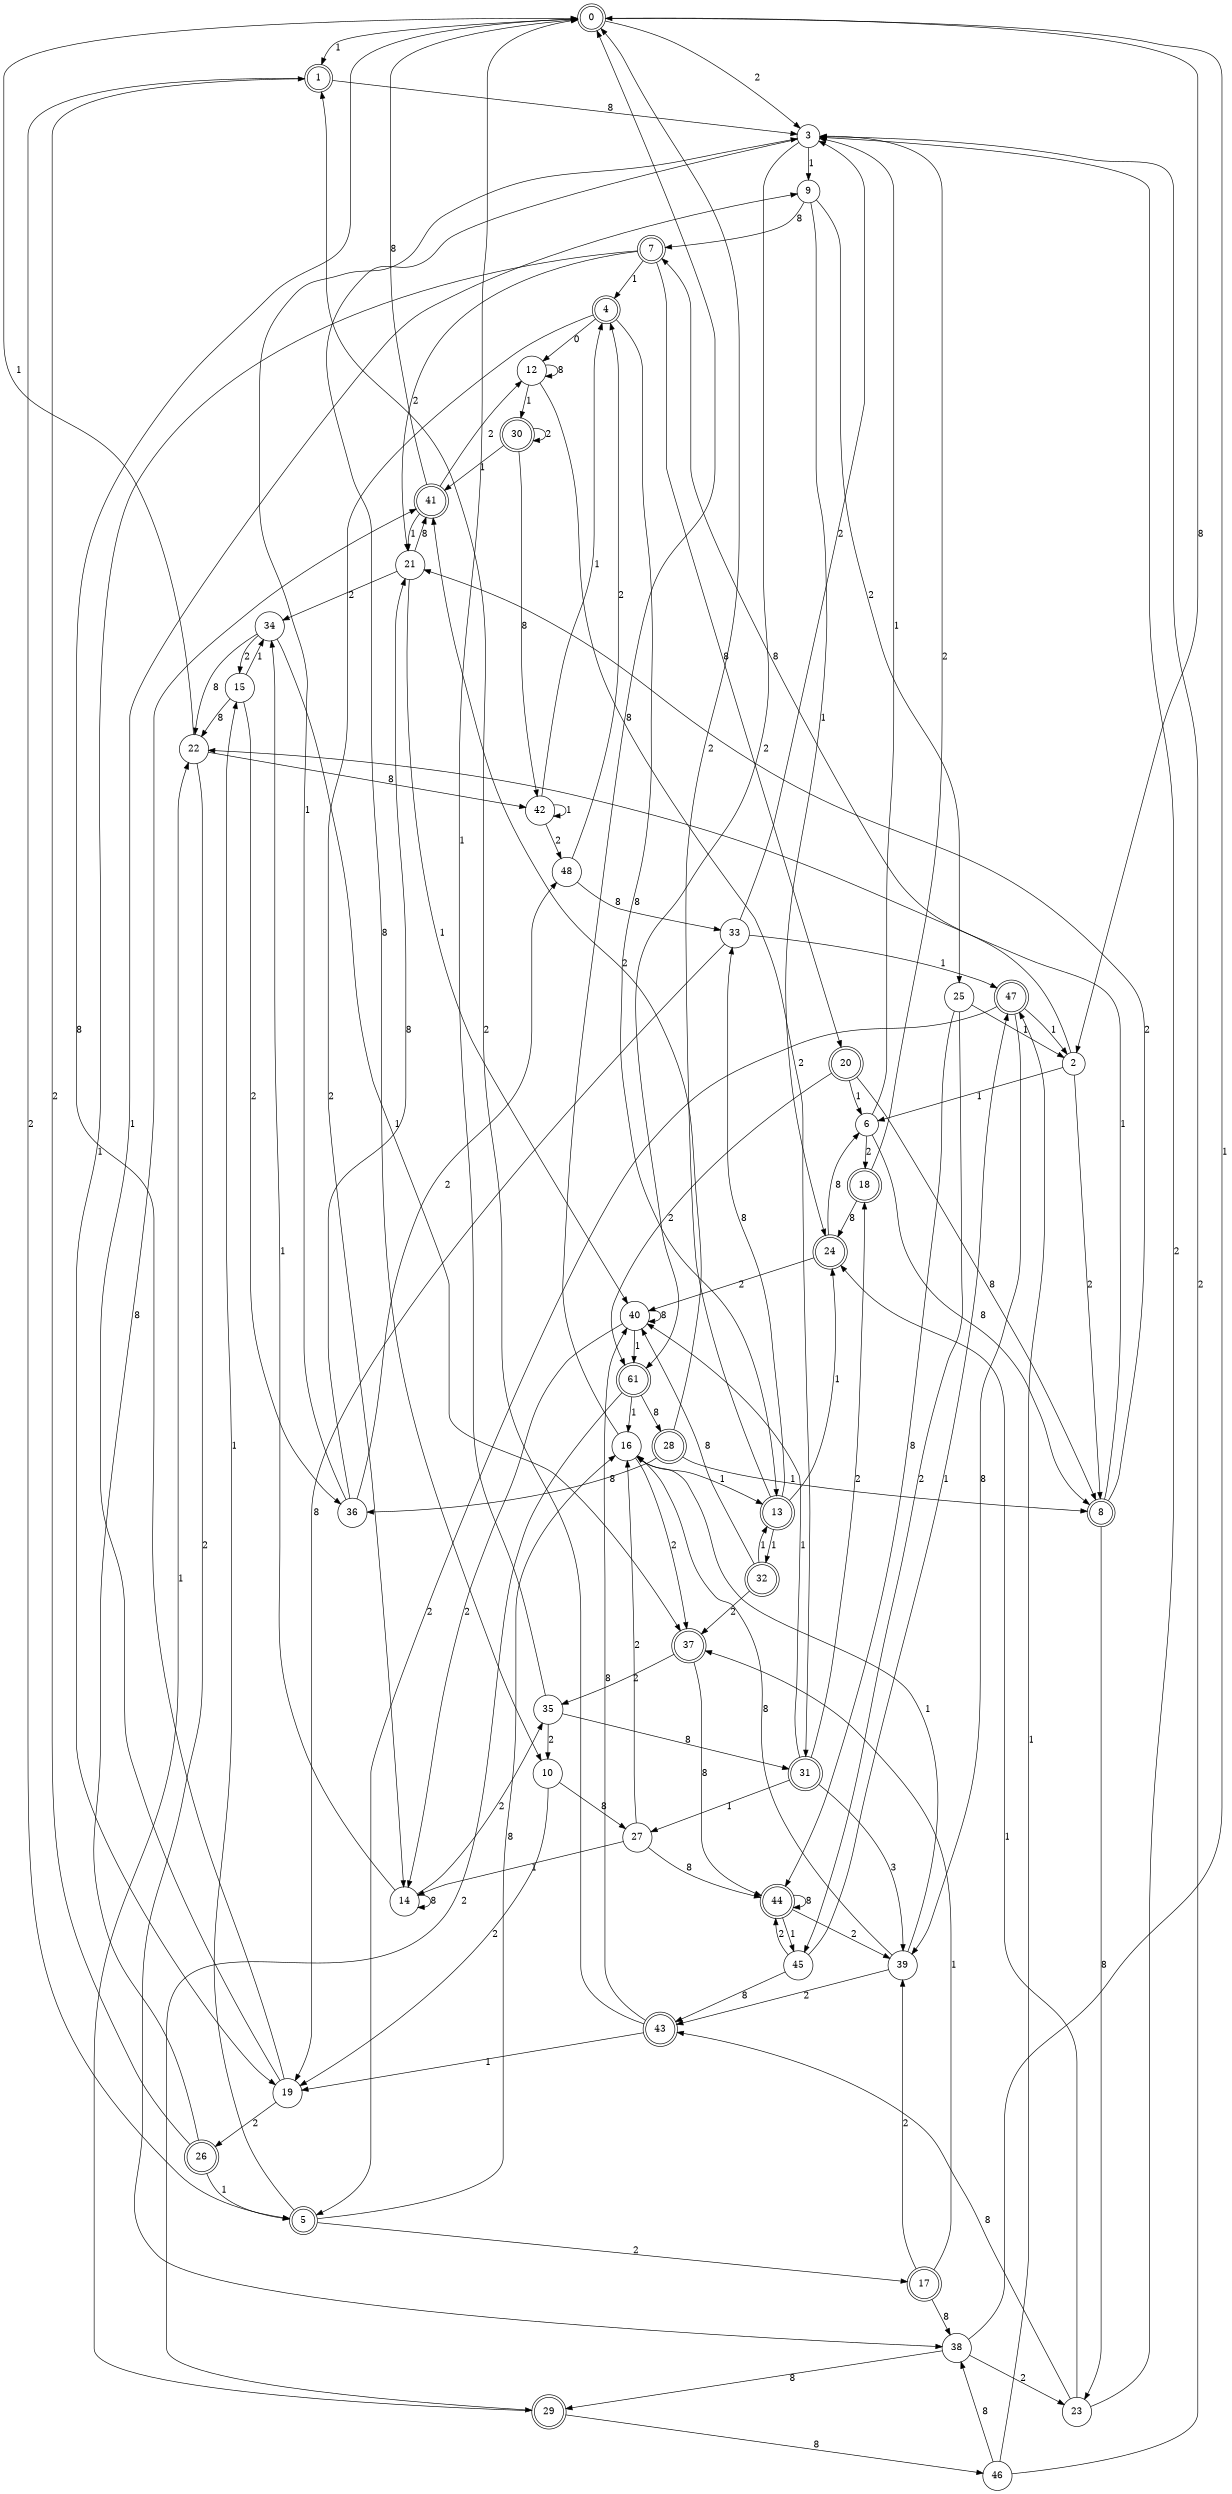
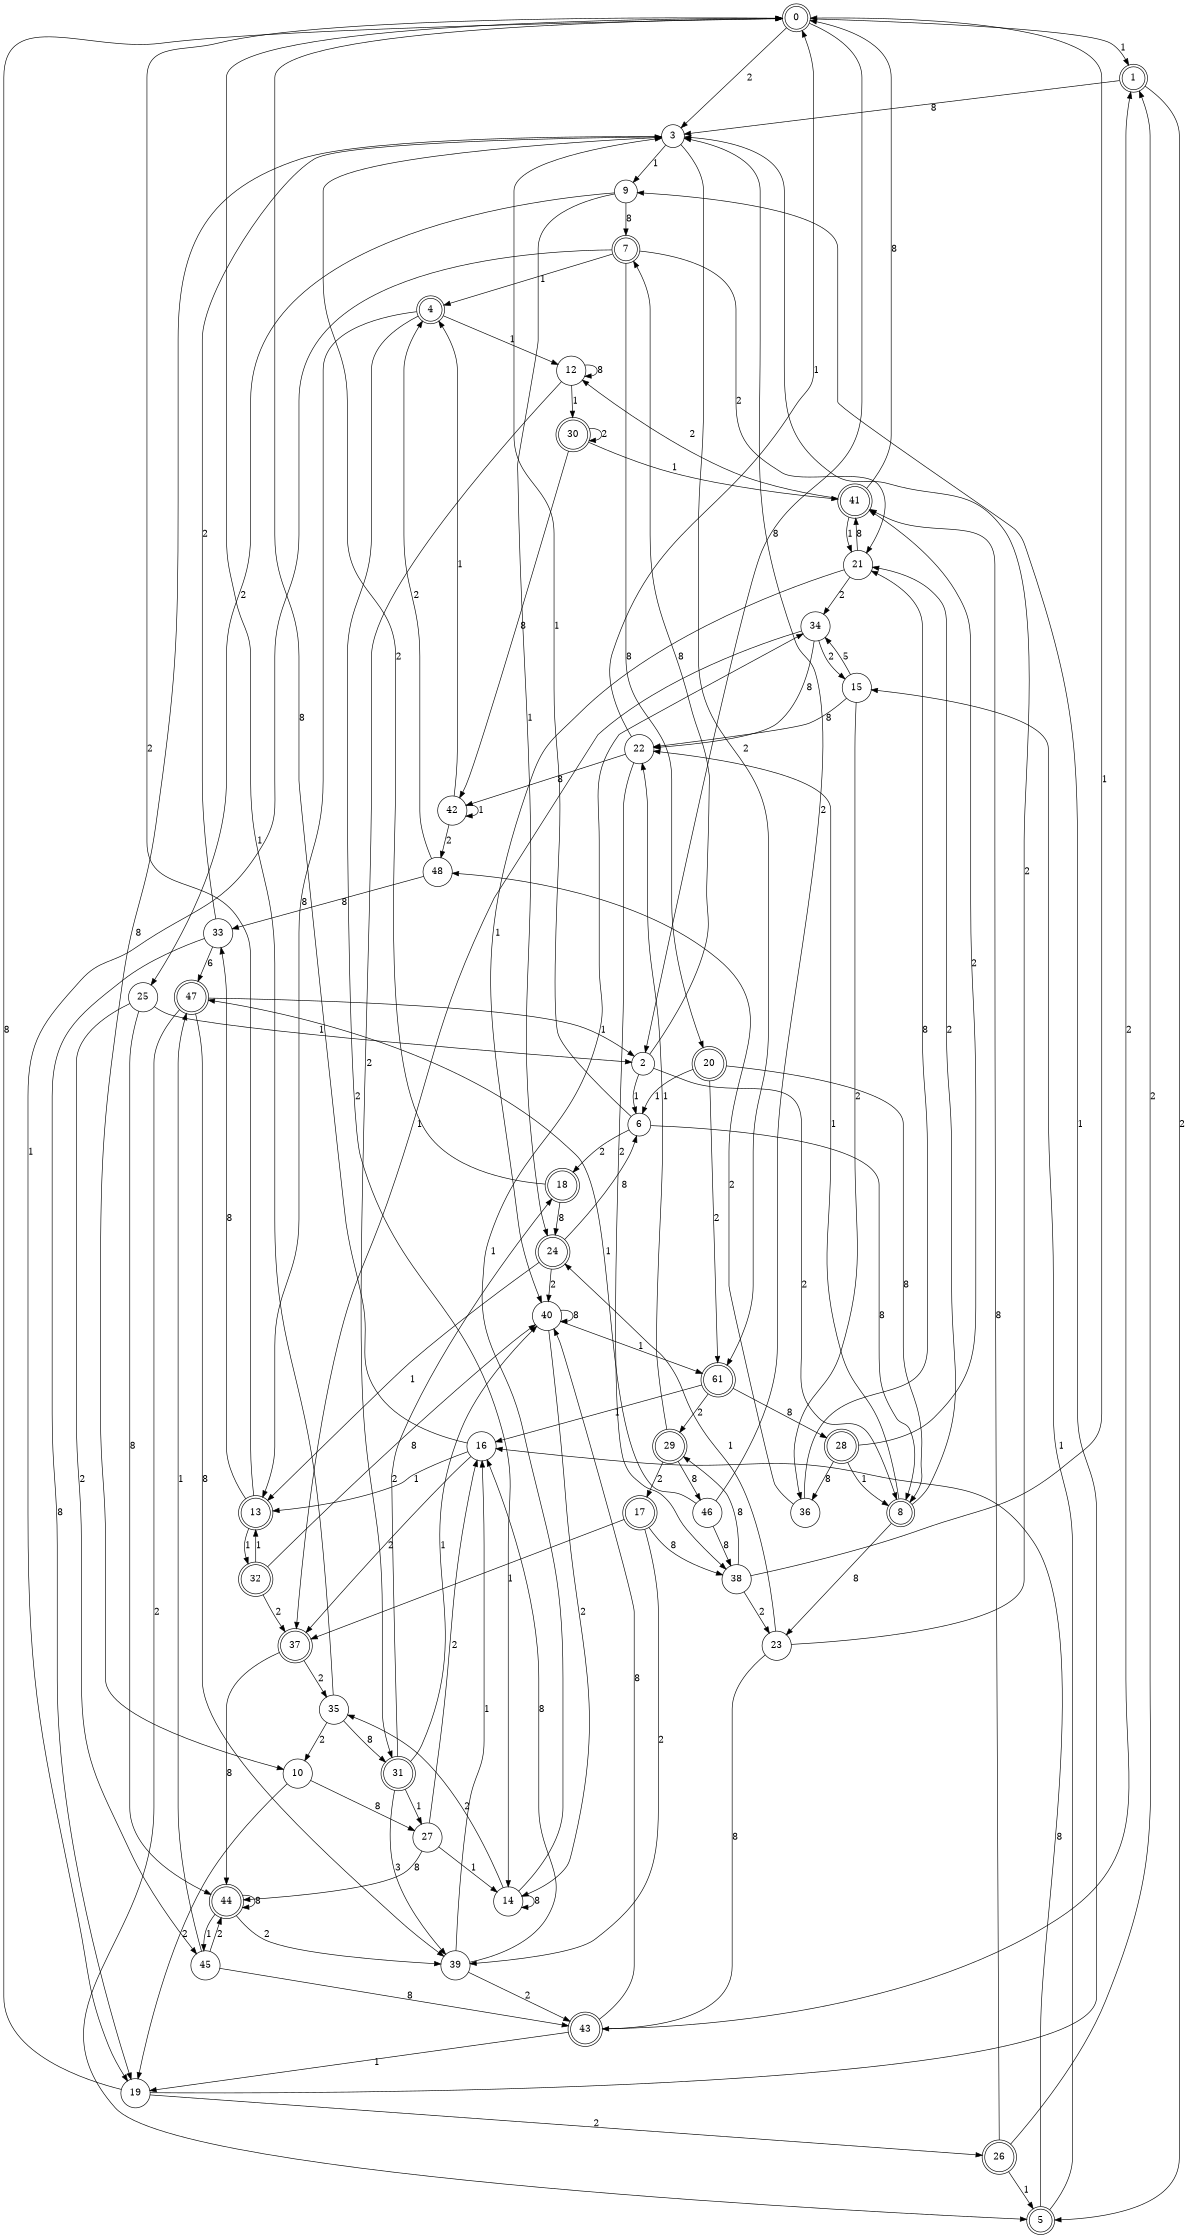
(577, 340) -> (513, 340)
(294, 626) -> none
(260, 657) -> (846, 657)
(943, 964) -> (211, 964)
(832, 1393) -> (400, 1372)
(609, 2252) -> (656, 1476)
